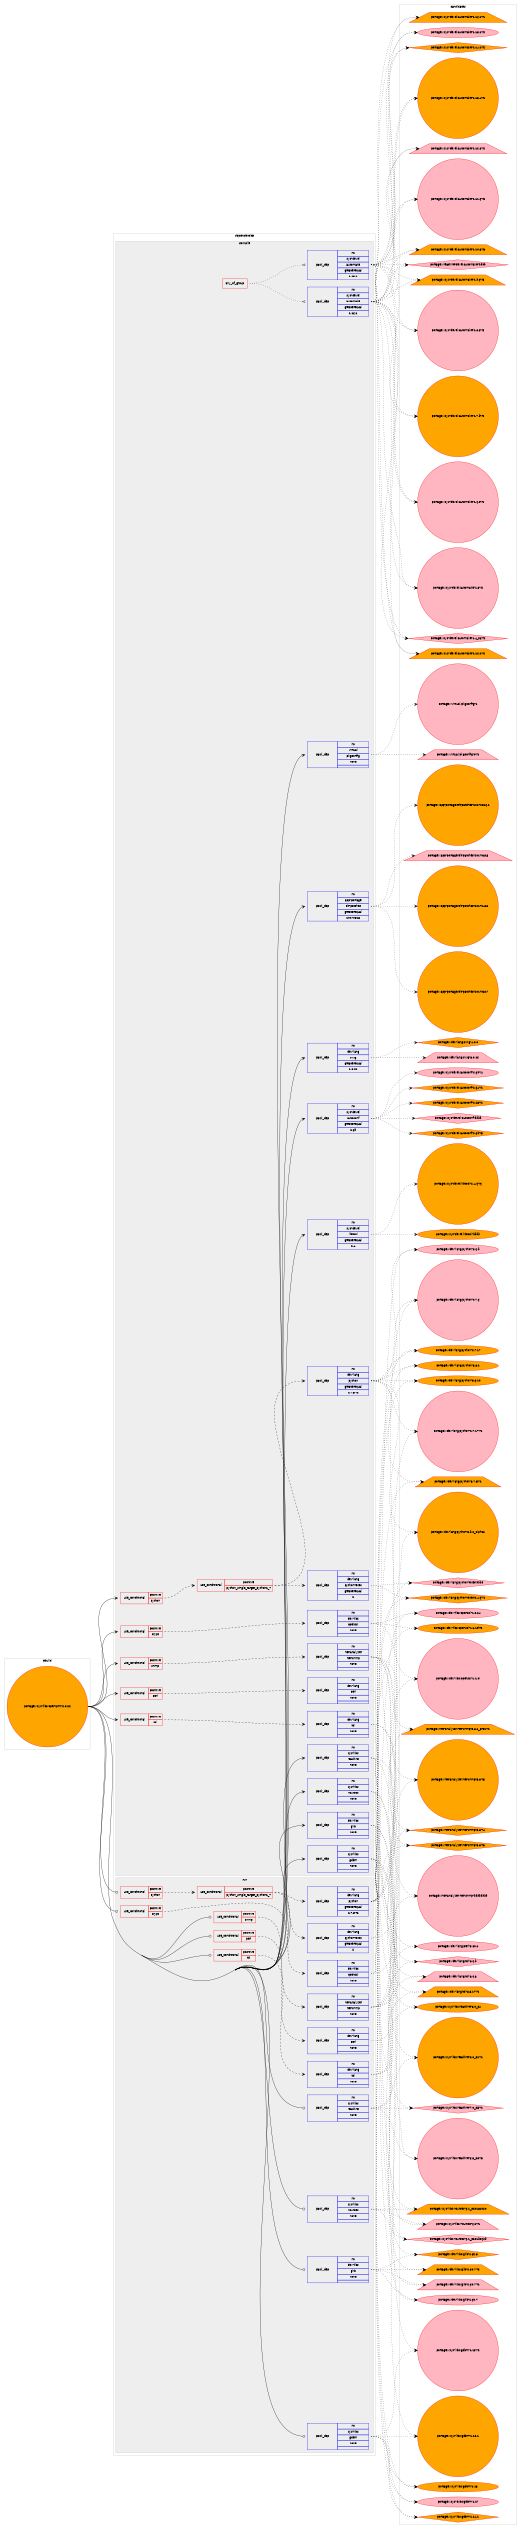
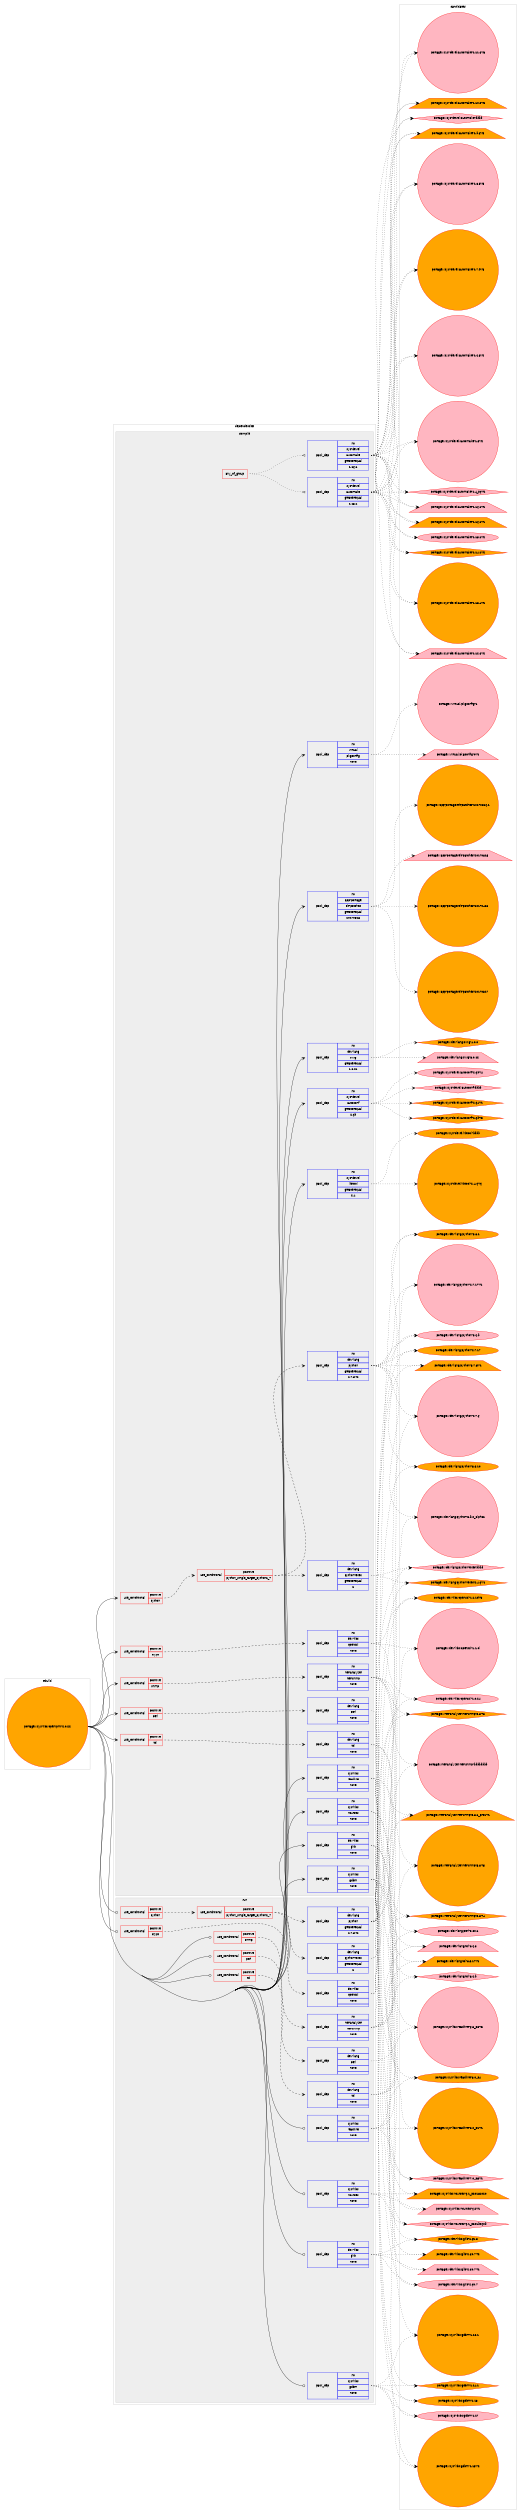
(458, 265) -> (458, 118)
(458, 654) -> (458, 507)
(458, 1103) -> none
(458, 1532) -> (458, 1517)
(458, 2350) -> (458, 2467)
